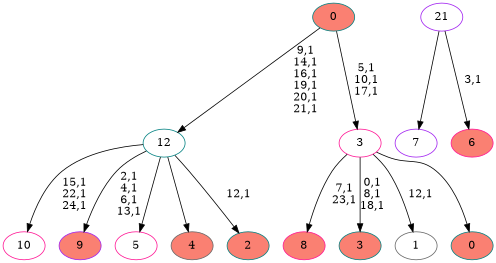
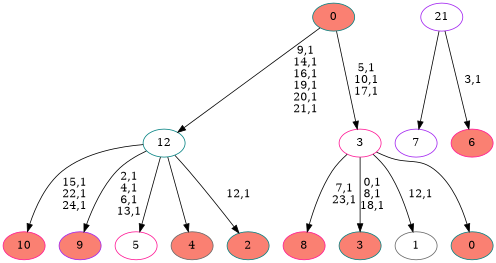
(24, 246) -> (24, 246)
